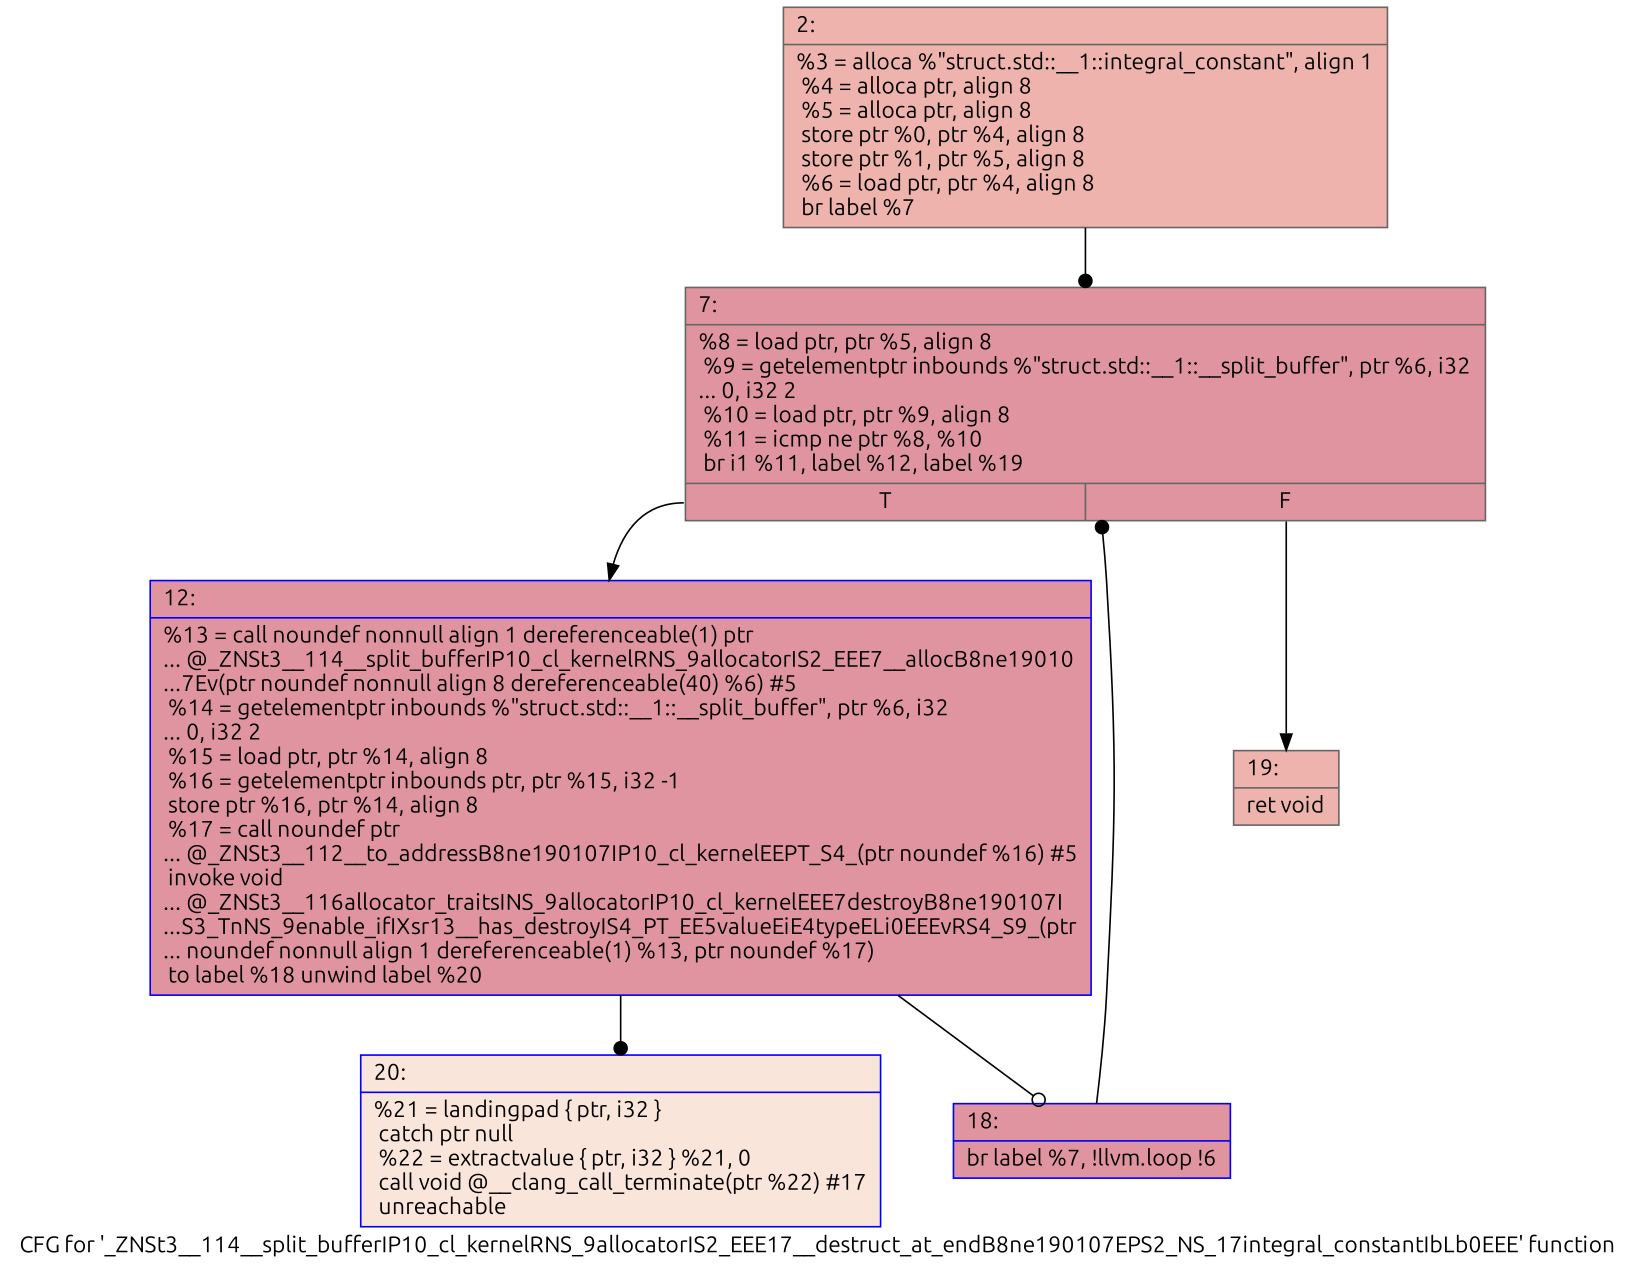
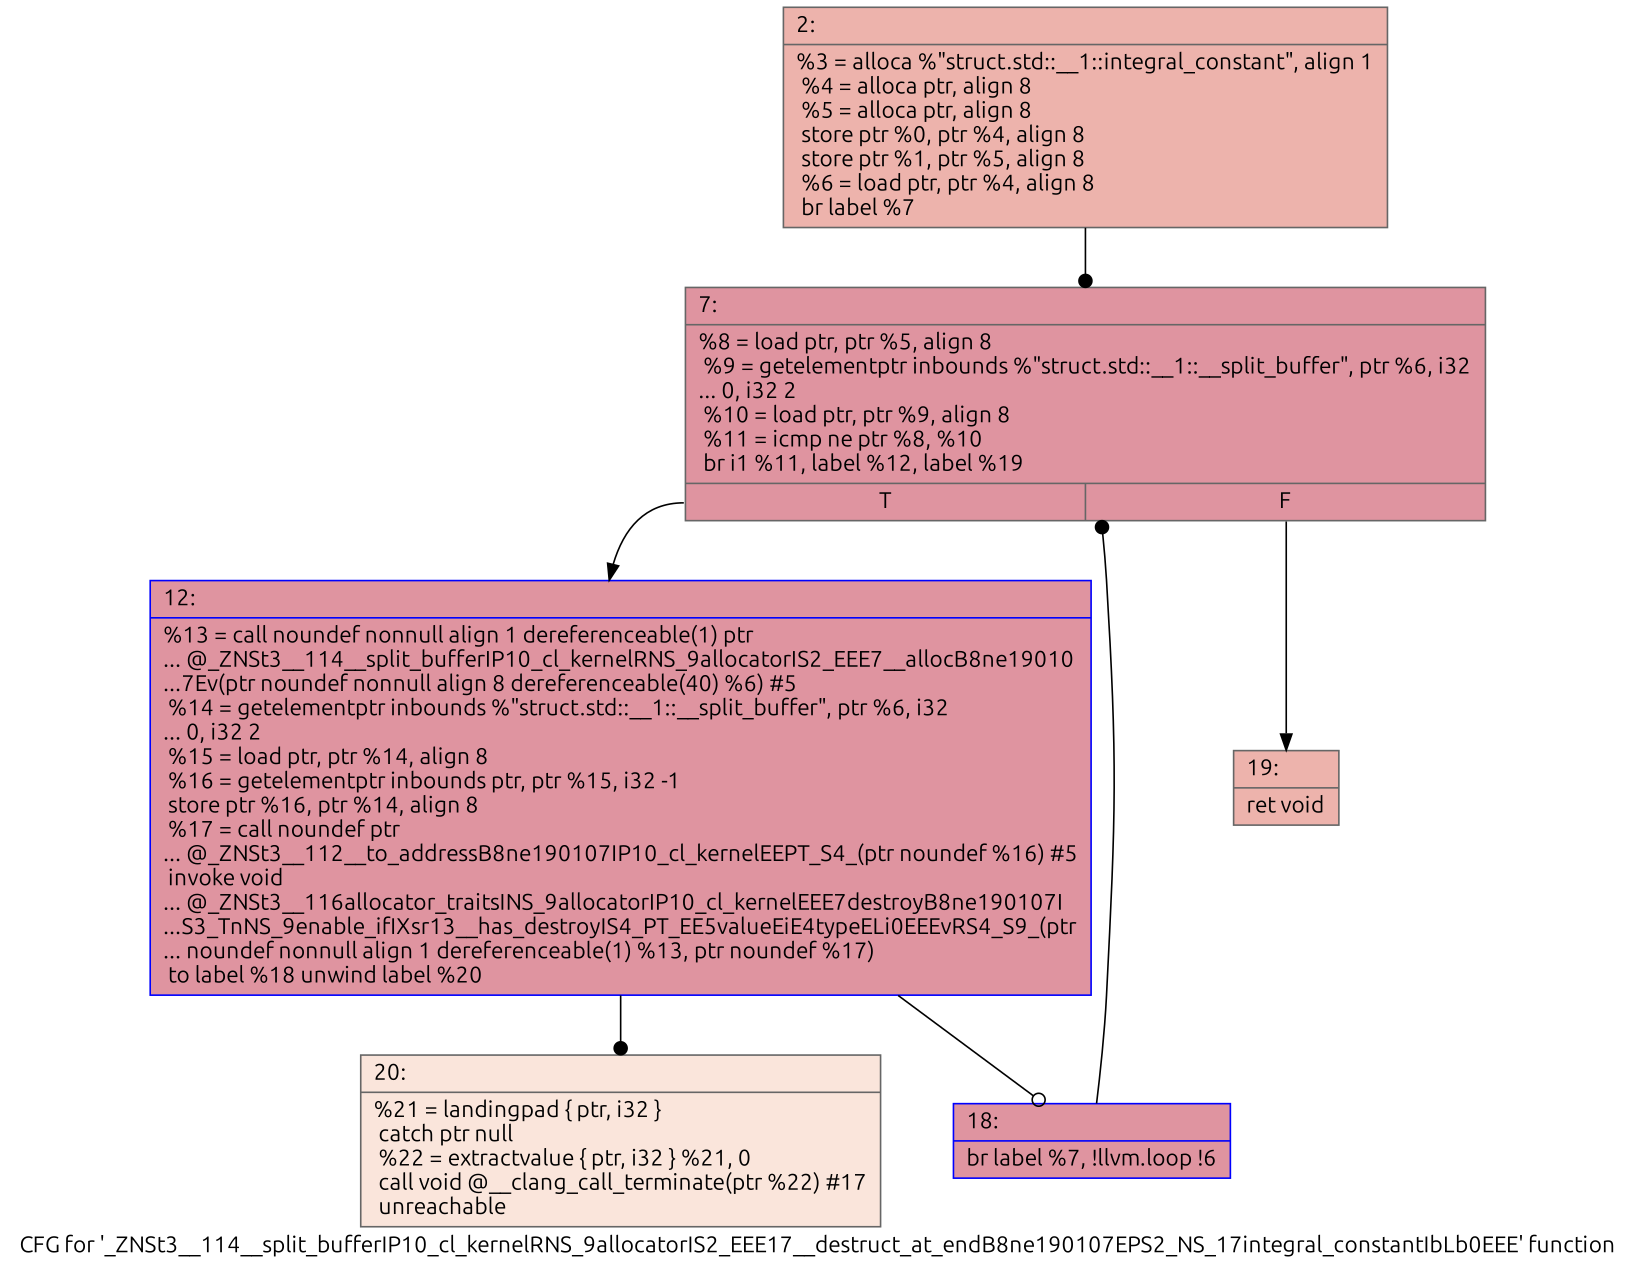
(621, 1141) -> (621, 1141)
